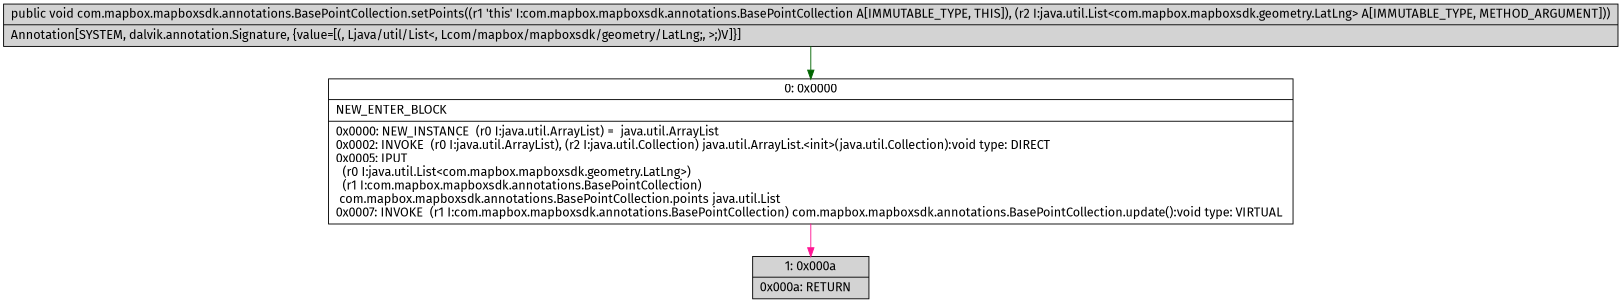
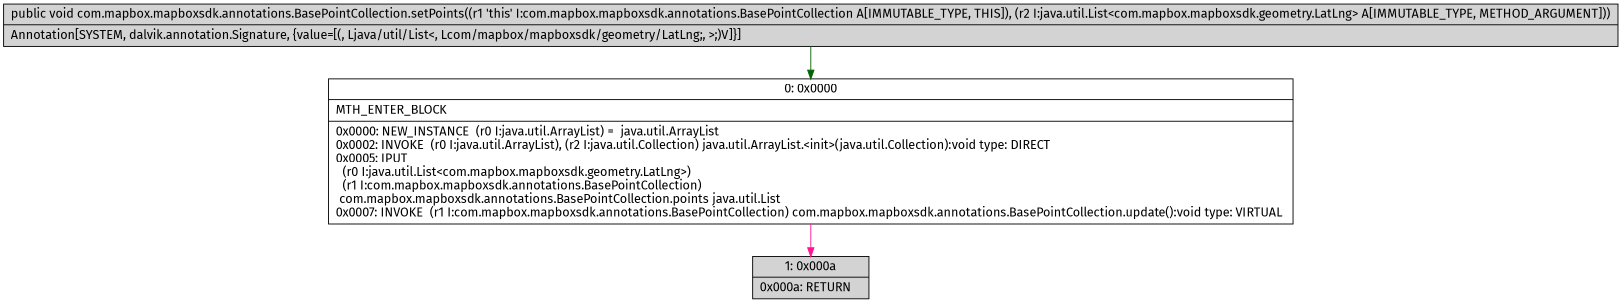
(392, 110) -> (392, 110)
